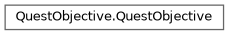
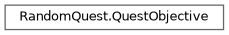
(114, 17) -> (114, 17)
